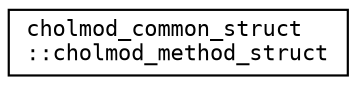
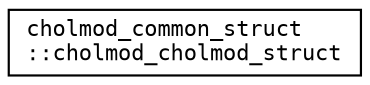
(178, 43) -> (185, 43)
